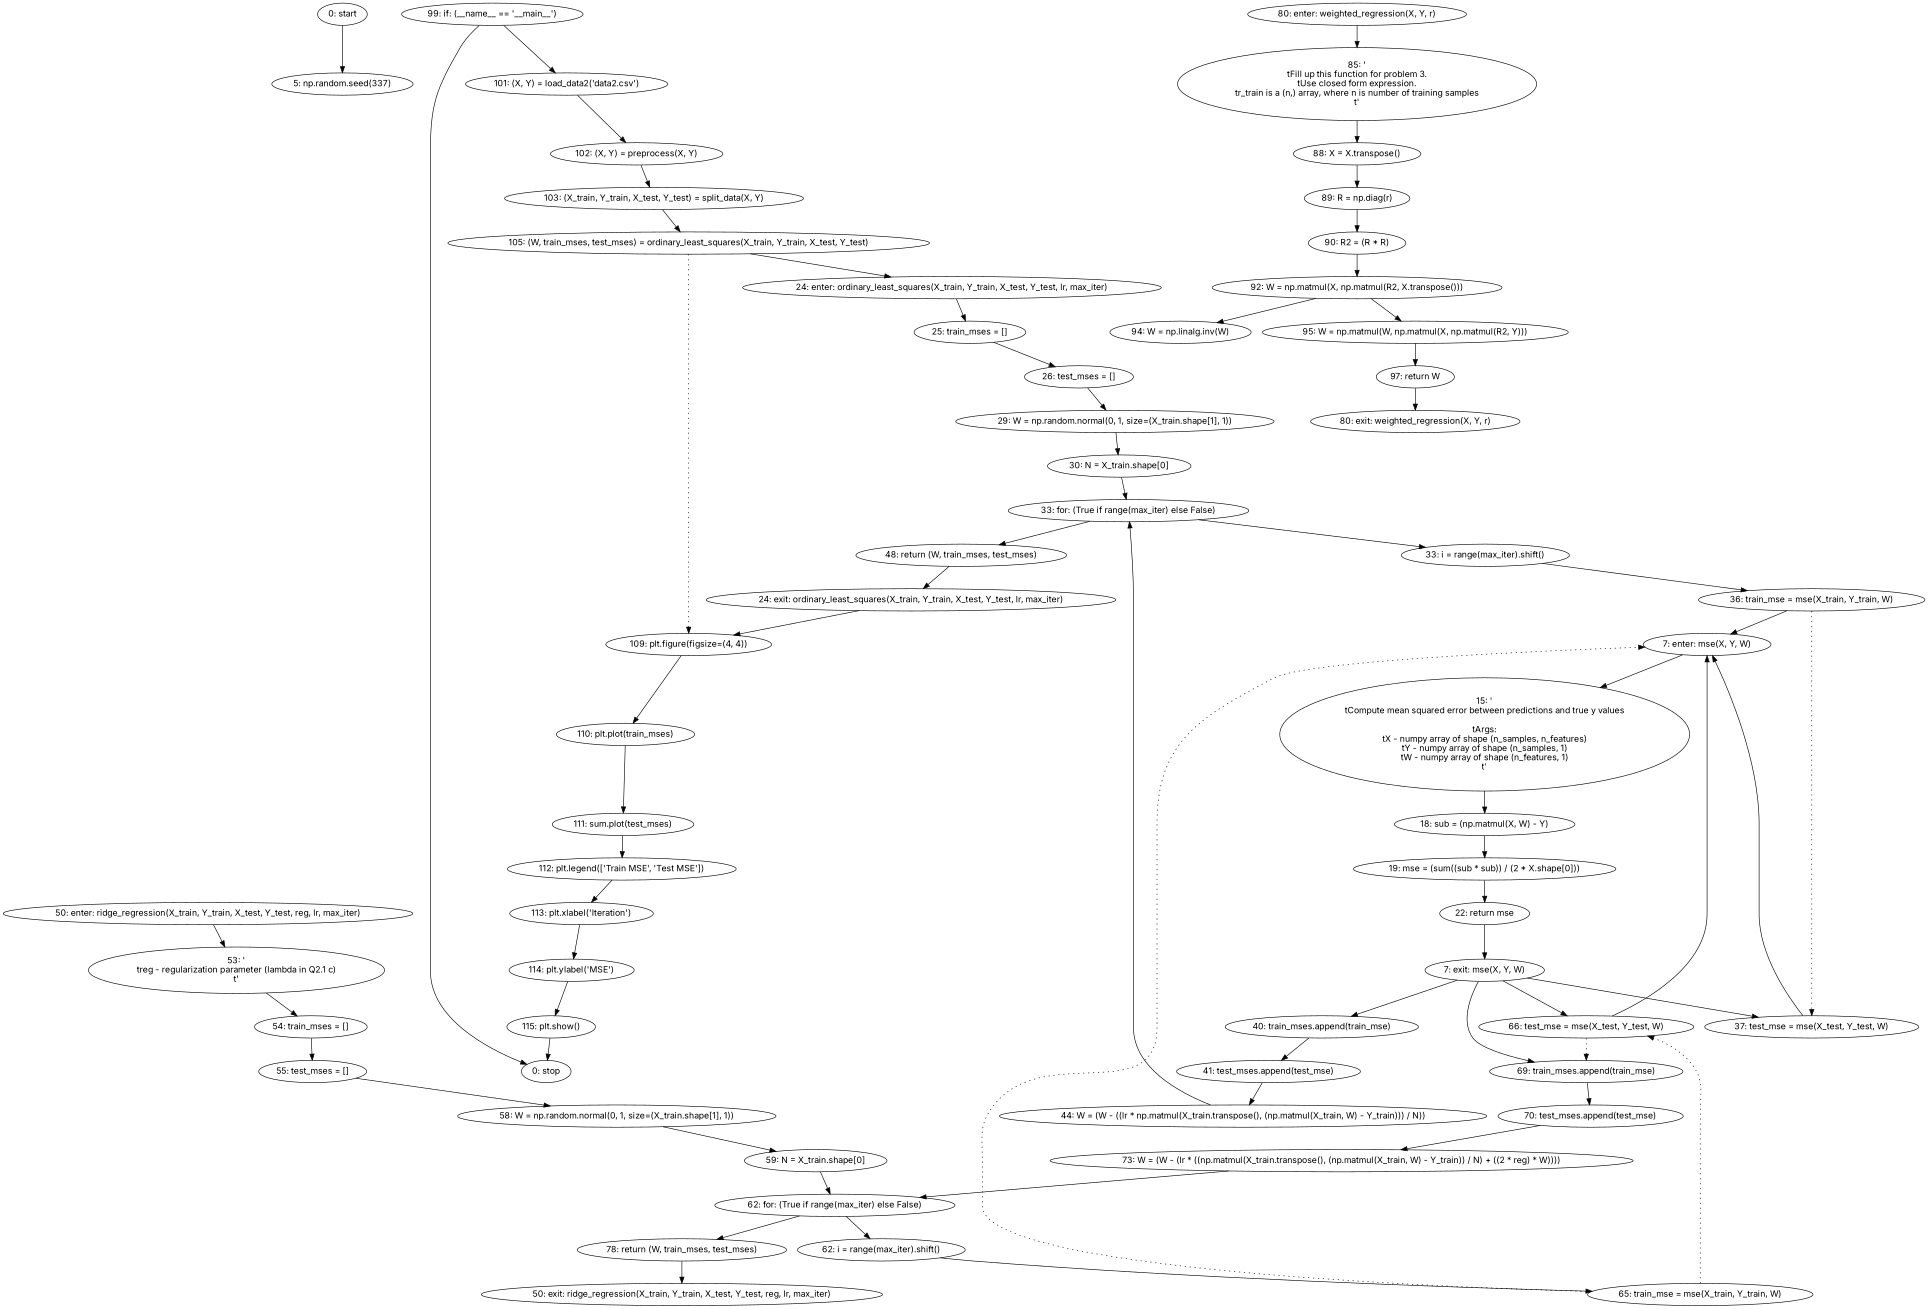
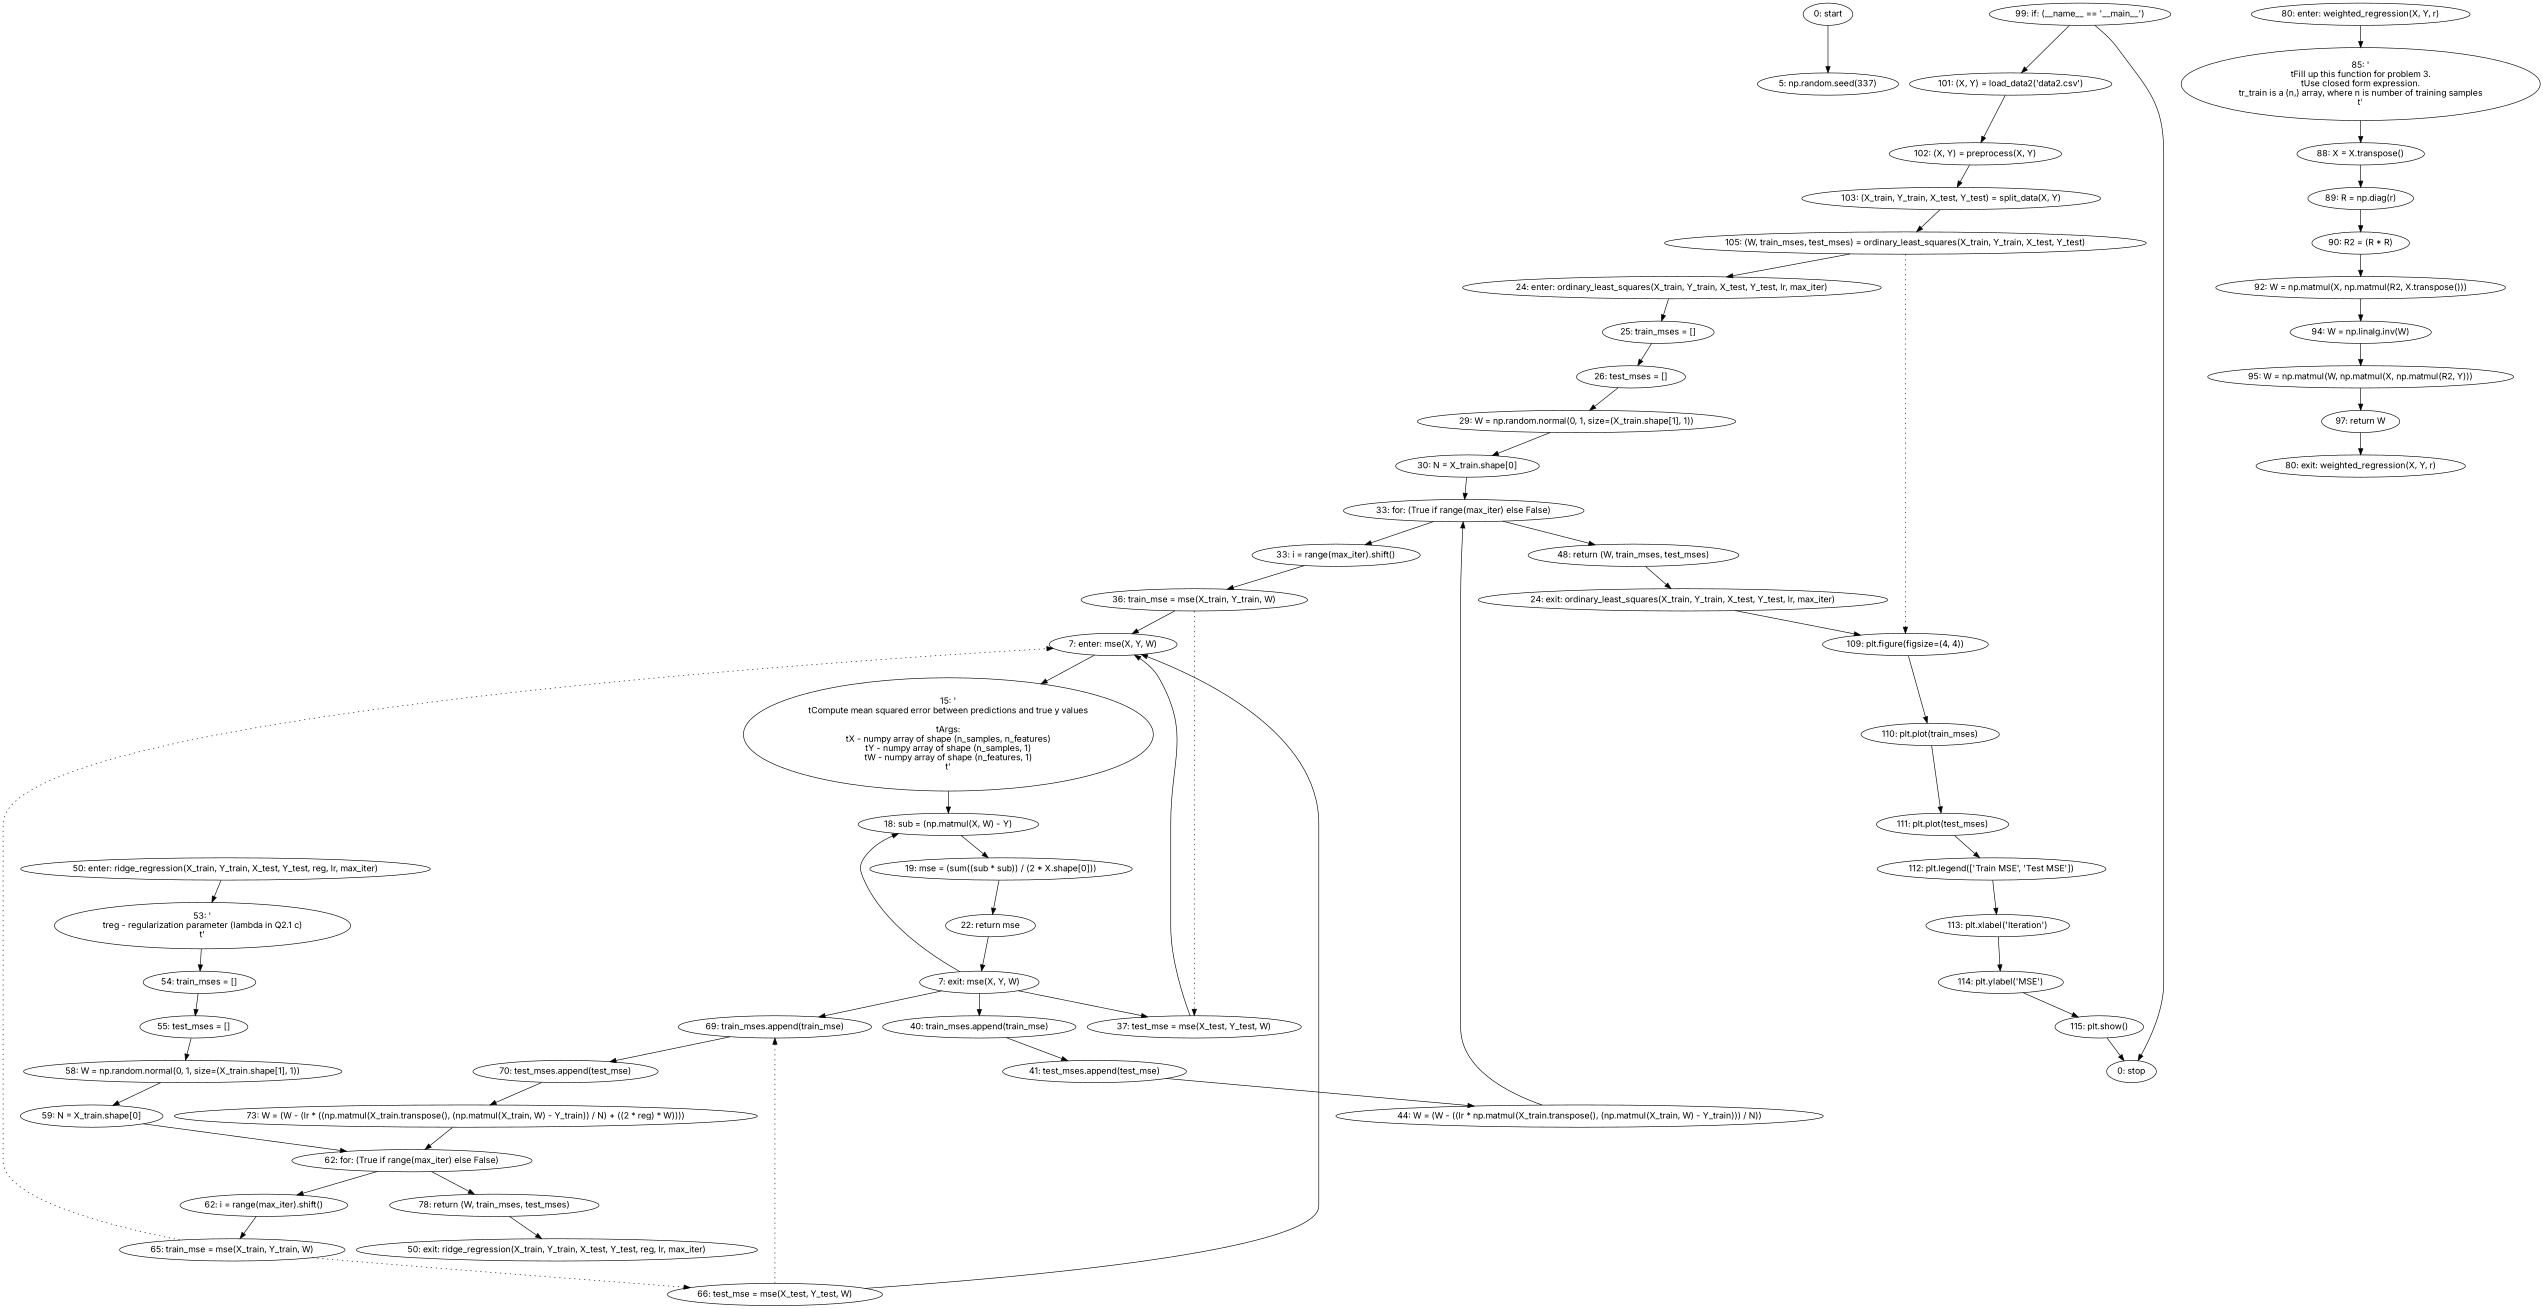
(1384, 308) -> (2361, 352)
(623, 824) -> (1943, 824)
(1532, 997) -> (884, 912)
